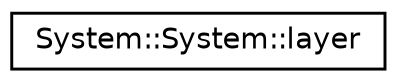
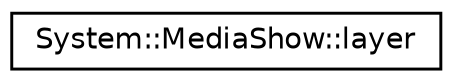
(198, 41) -> (226, 41)
